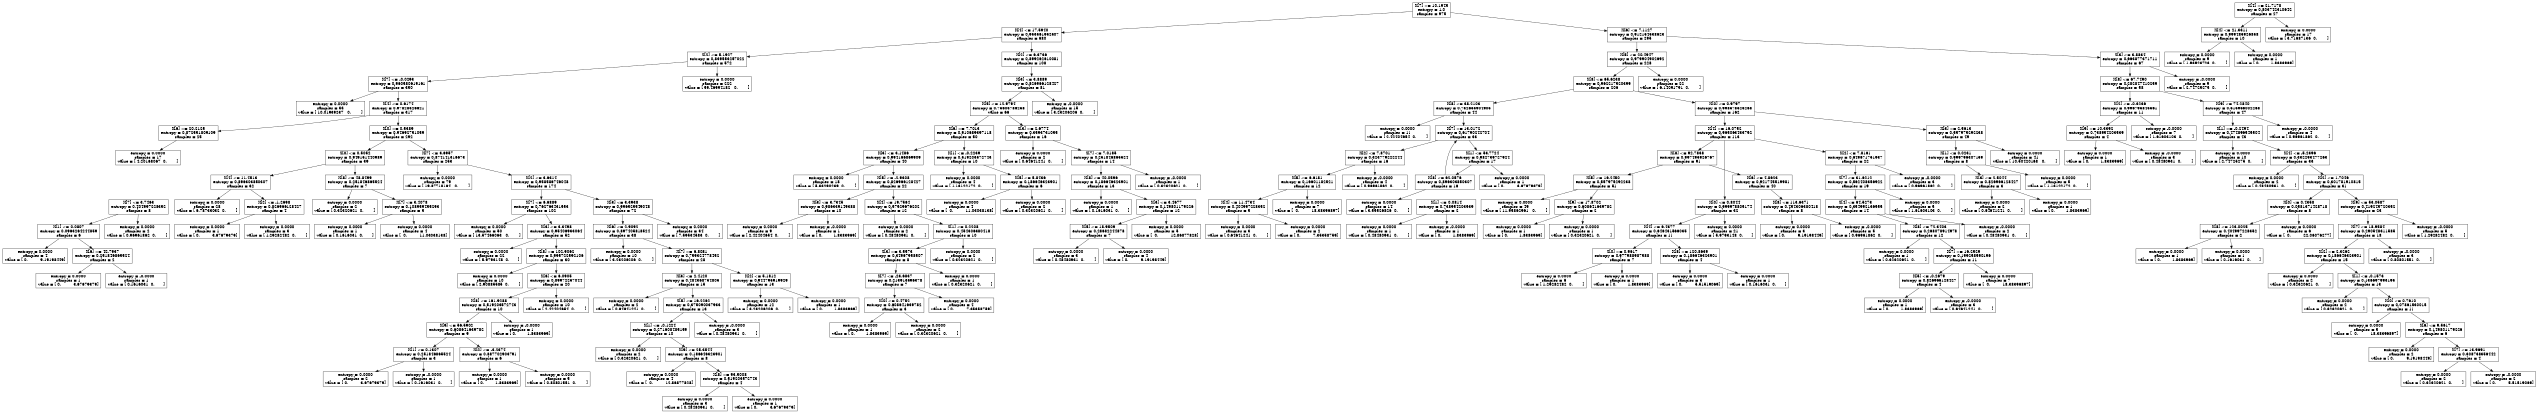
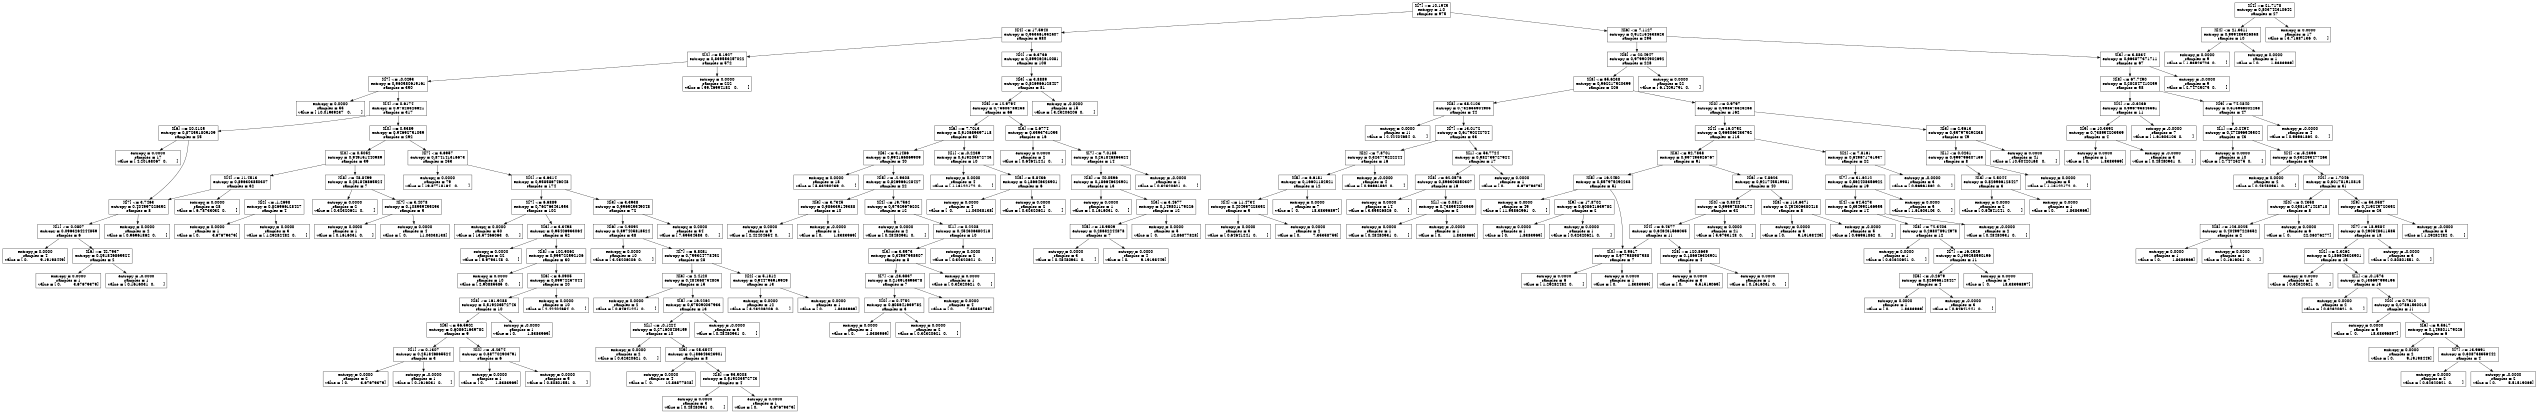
(999, 108) -> (999, 108)
(1447, 158) -> (1445, 193)
(1725, 167) -> (1745, 194)
none -> (177, 173)
(1595, 193) -> (1621, 217)
(256, 194) -> (191, 194)
